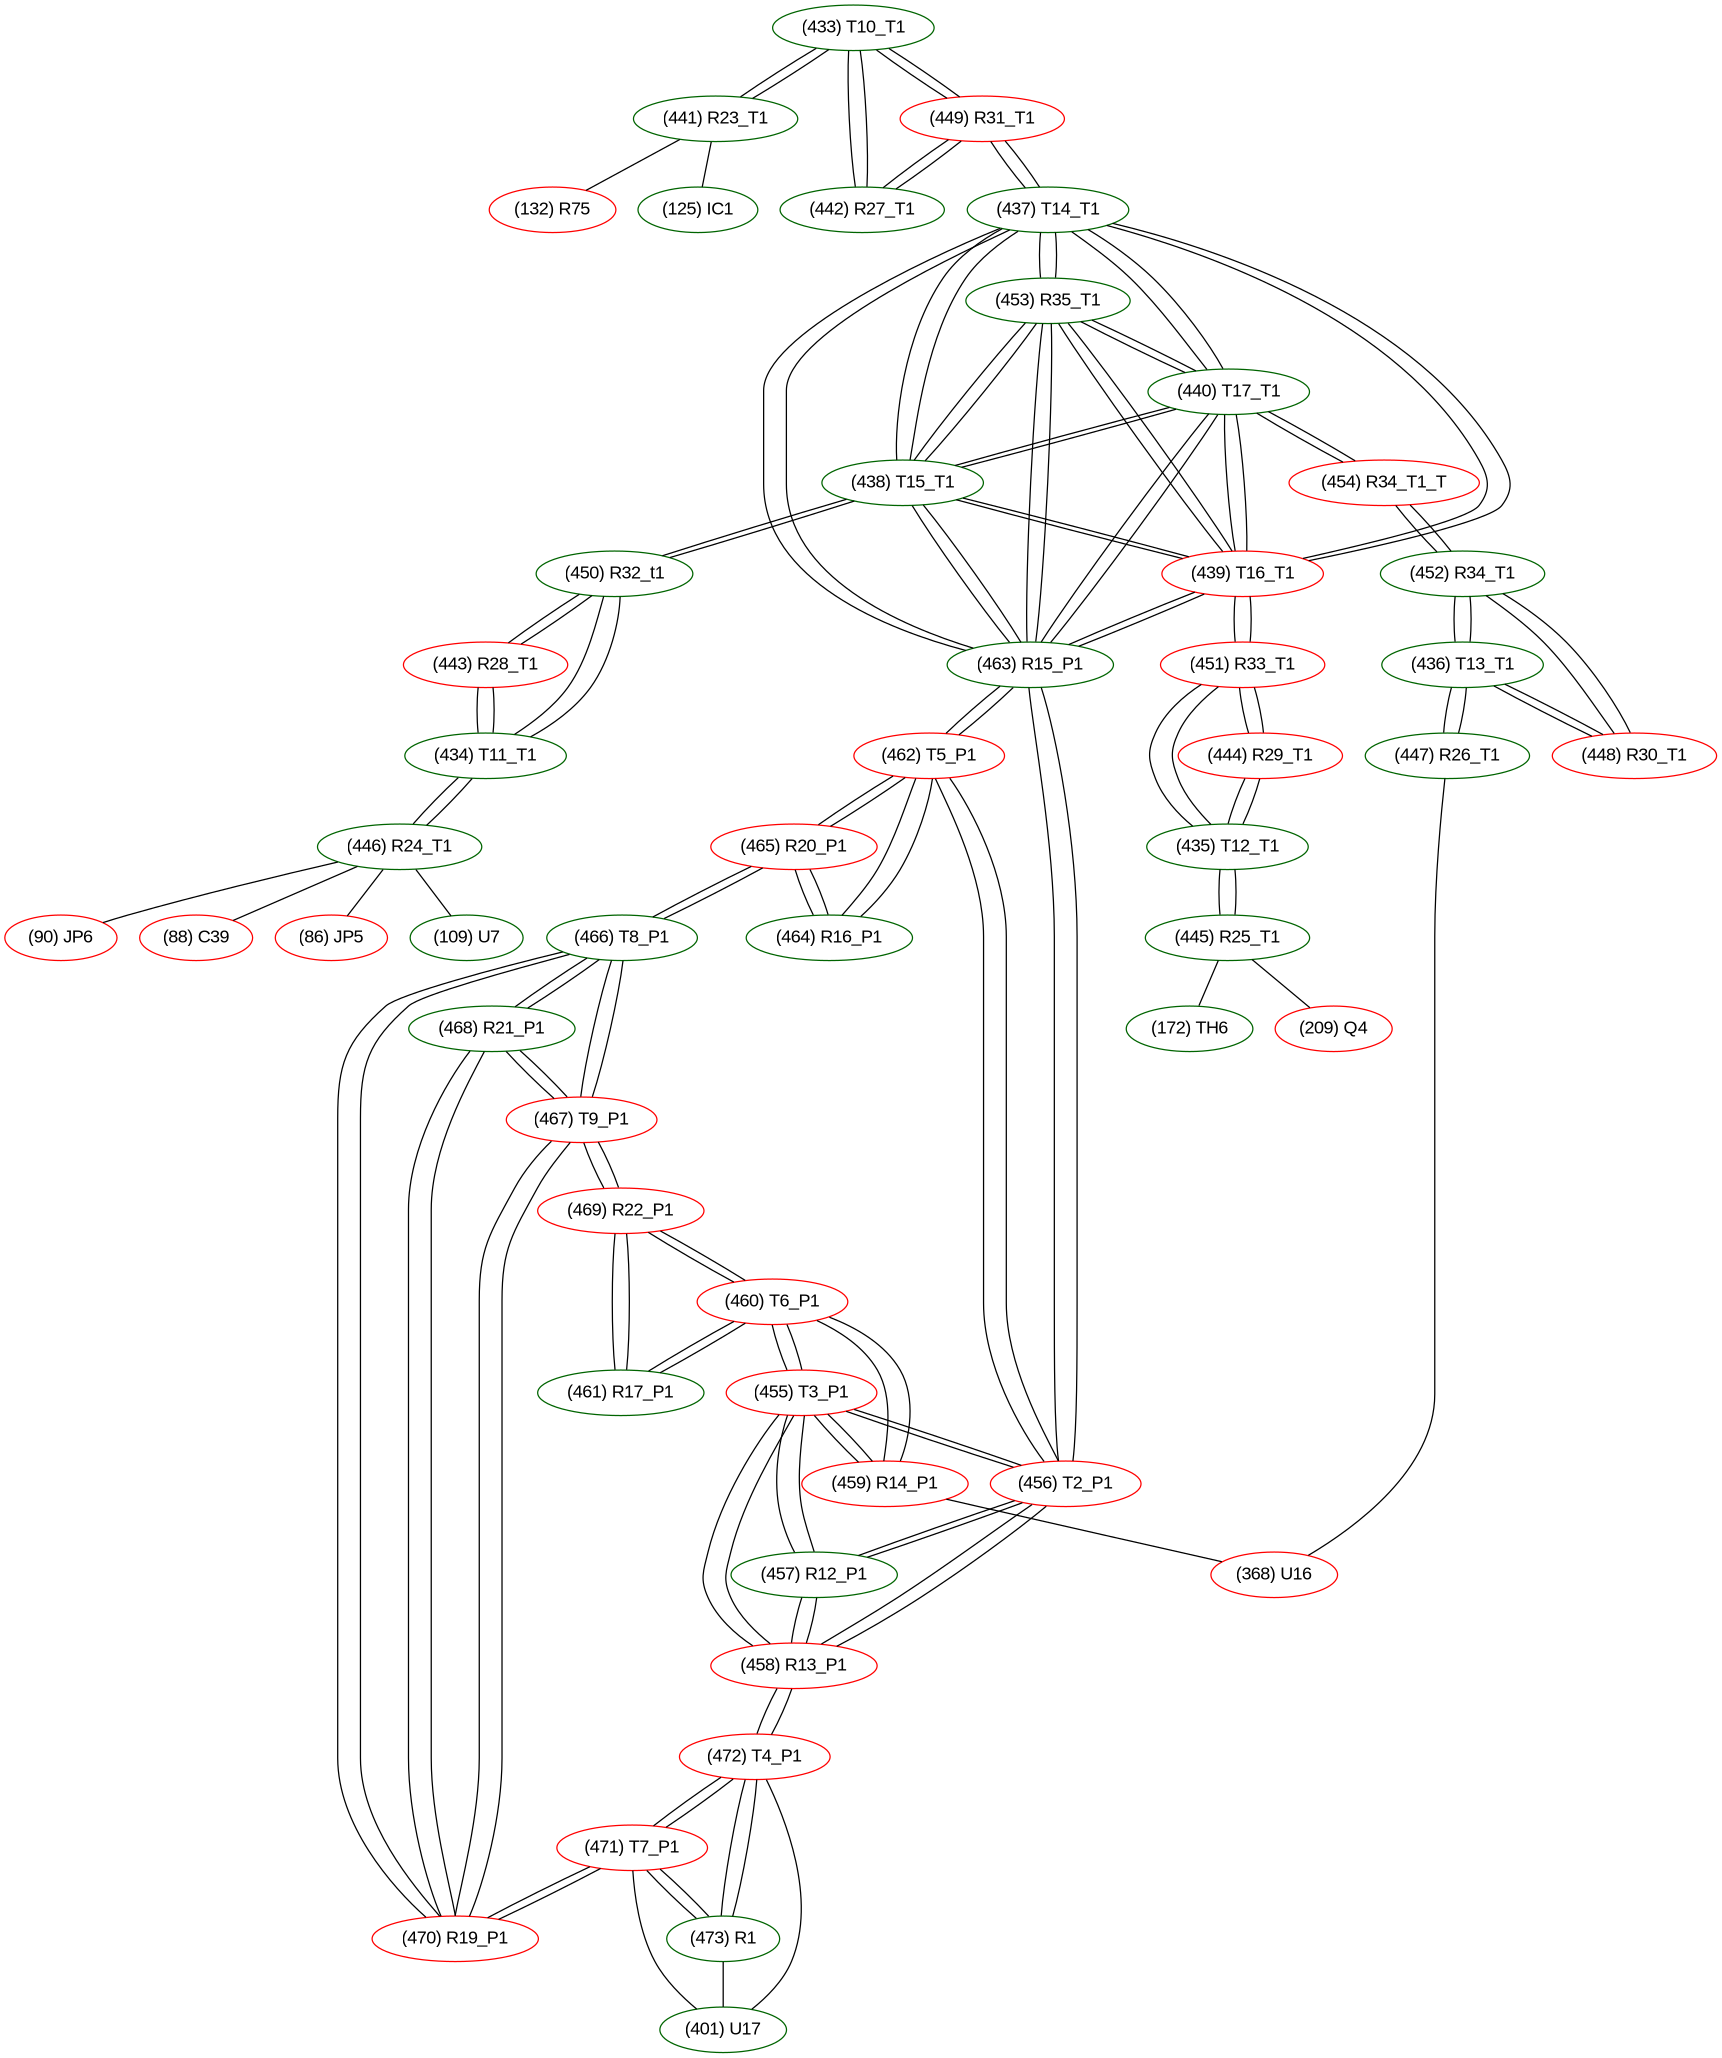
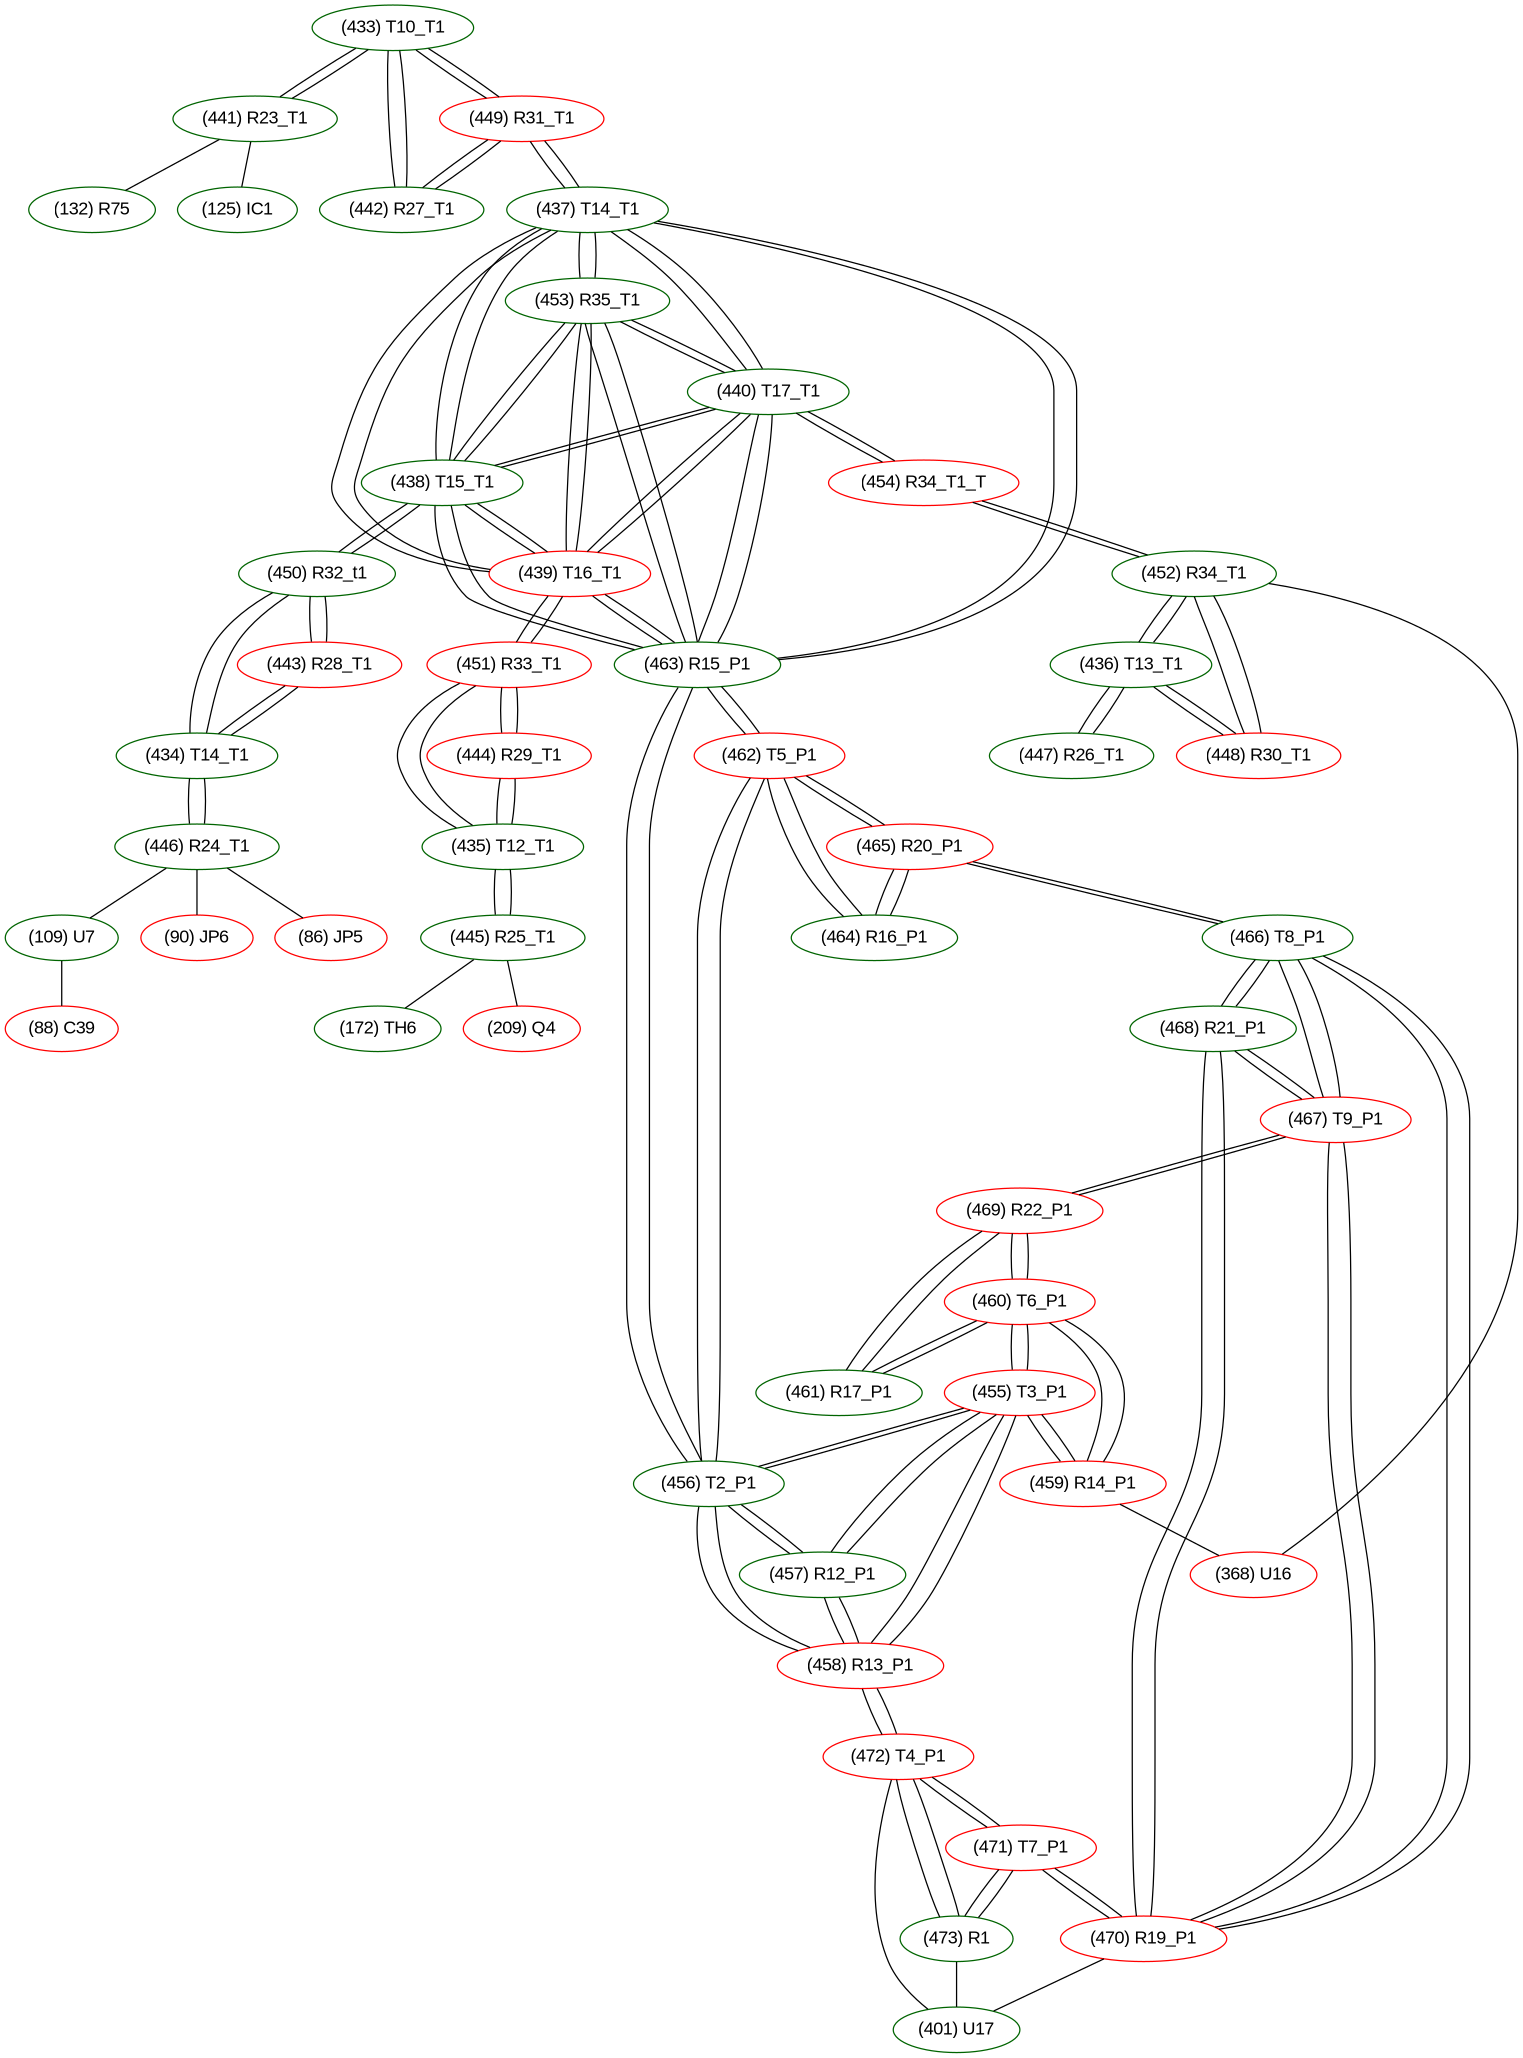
(553, 210) -> (92, 210)
(486, 756) -> (197, 756)
(295, 893) -> (62, 983)
(1435, 1193) -> (1518, 1035)
(1066, 1484) -> (709, 1484)
(649, 1948) -> (1049, 1985)
